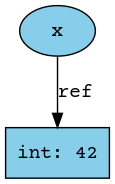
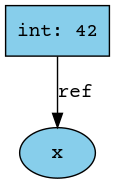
(58, 85) -> (58, 85)
